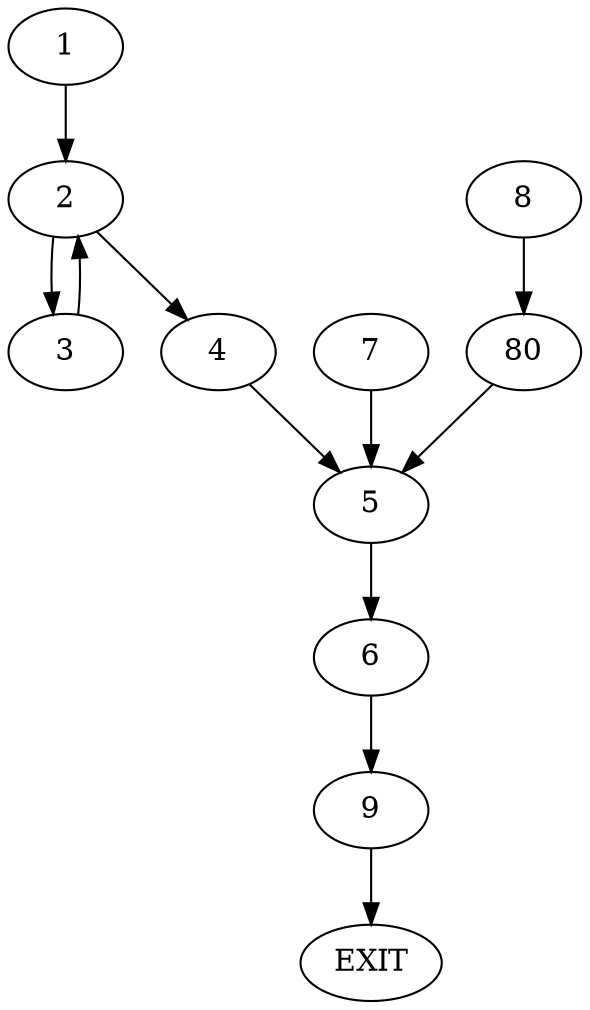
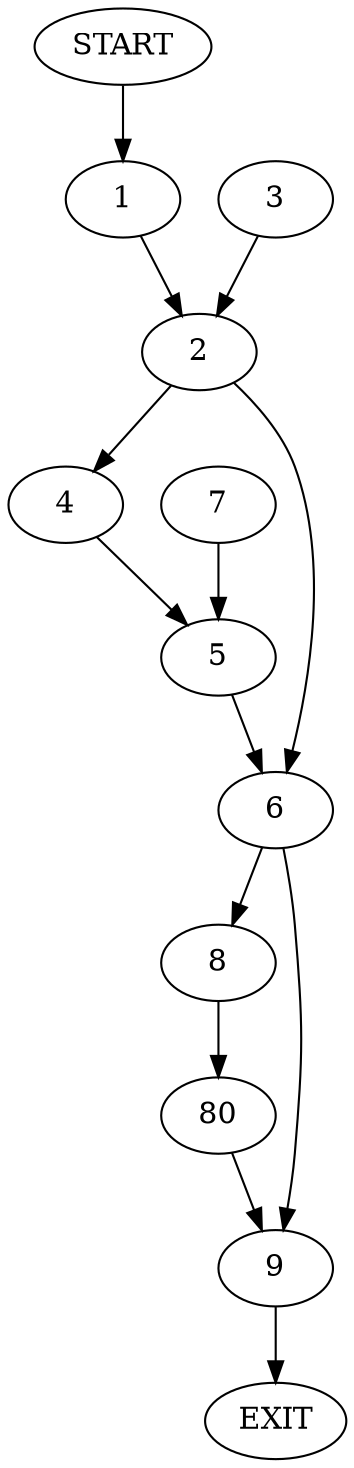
none -> (123, 47)
(52, 265) -> (312, 556)
(455, 421) -> (243, 1182)
none -> (251, 876)
